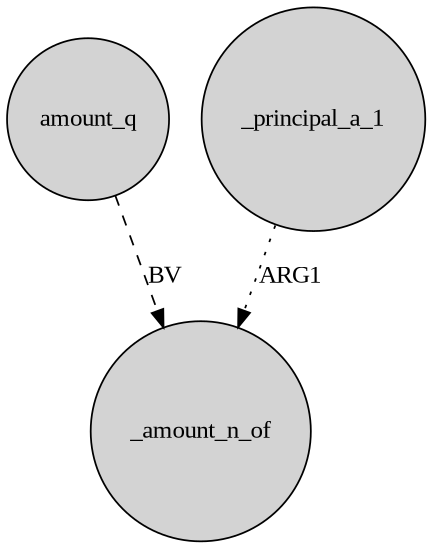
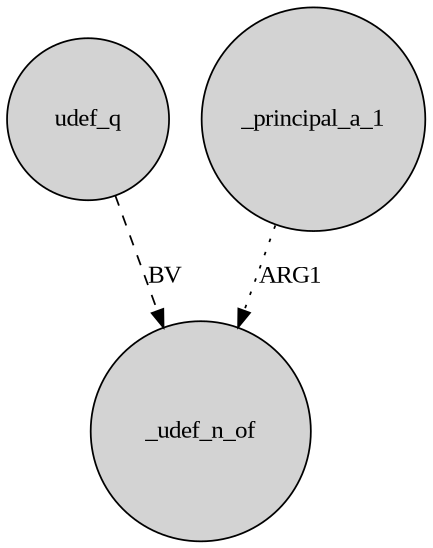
(88, 119) -> (88, 119)
(201, 431) -> (201, 431)
